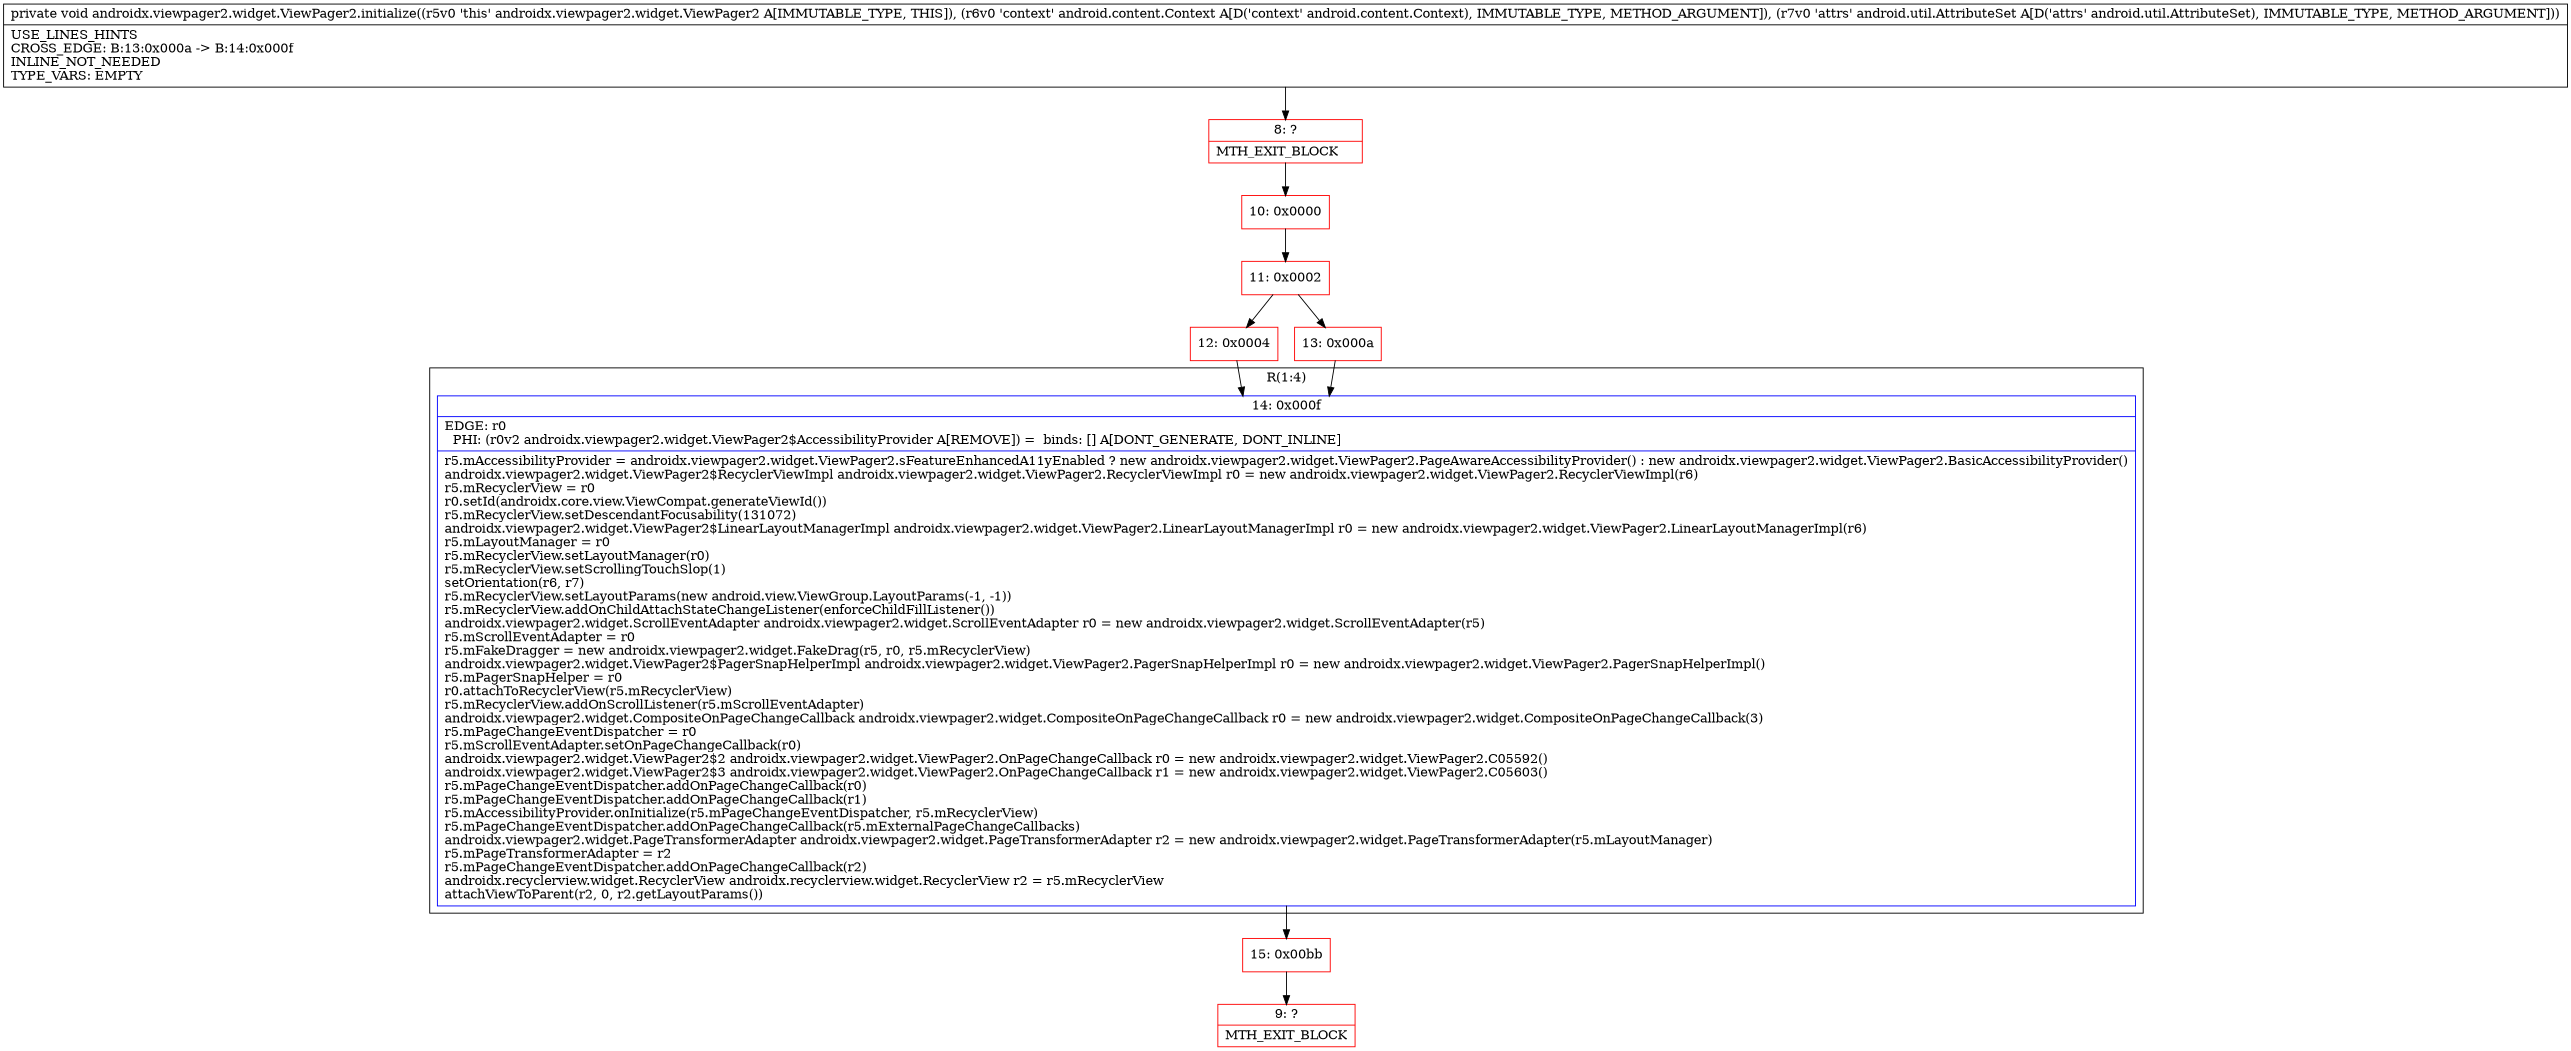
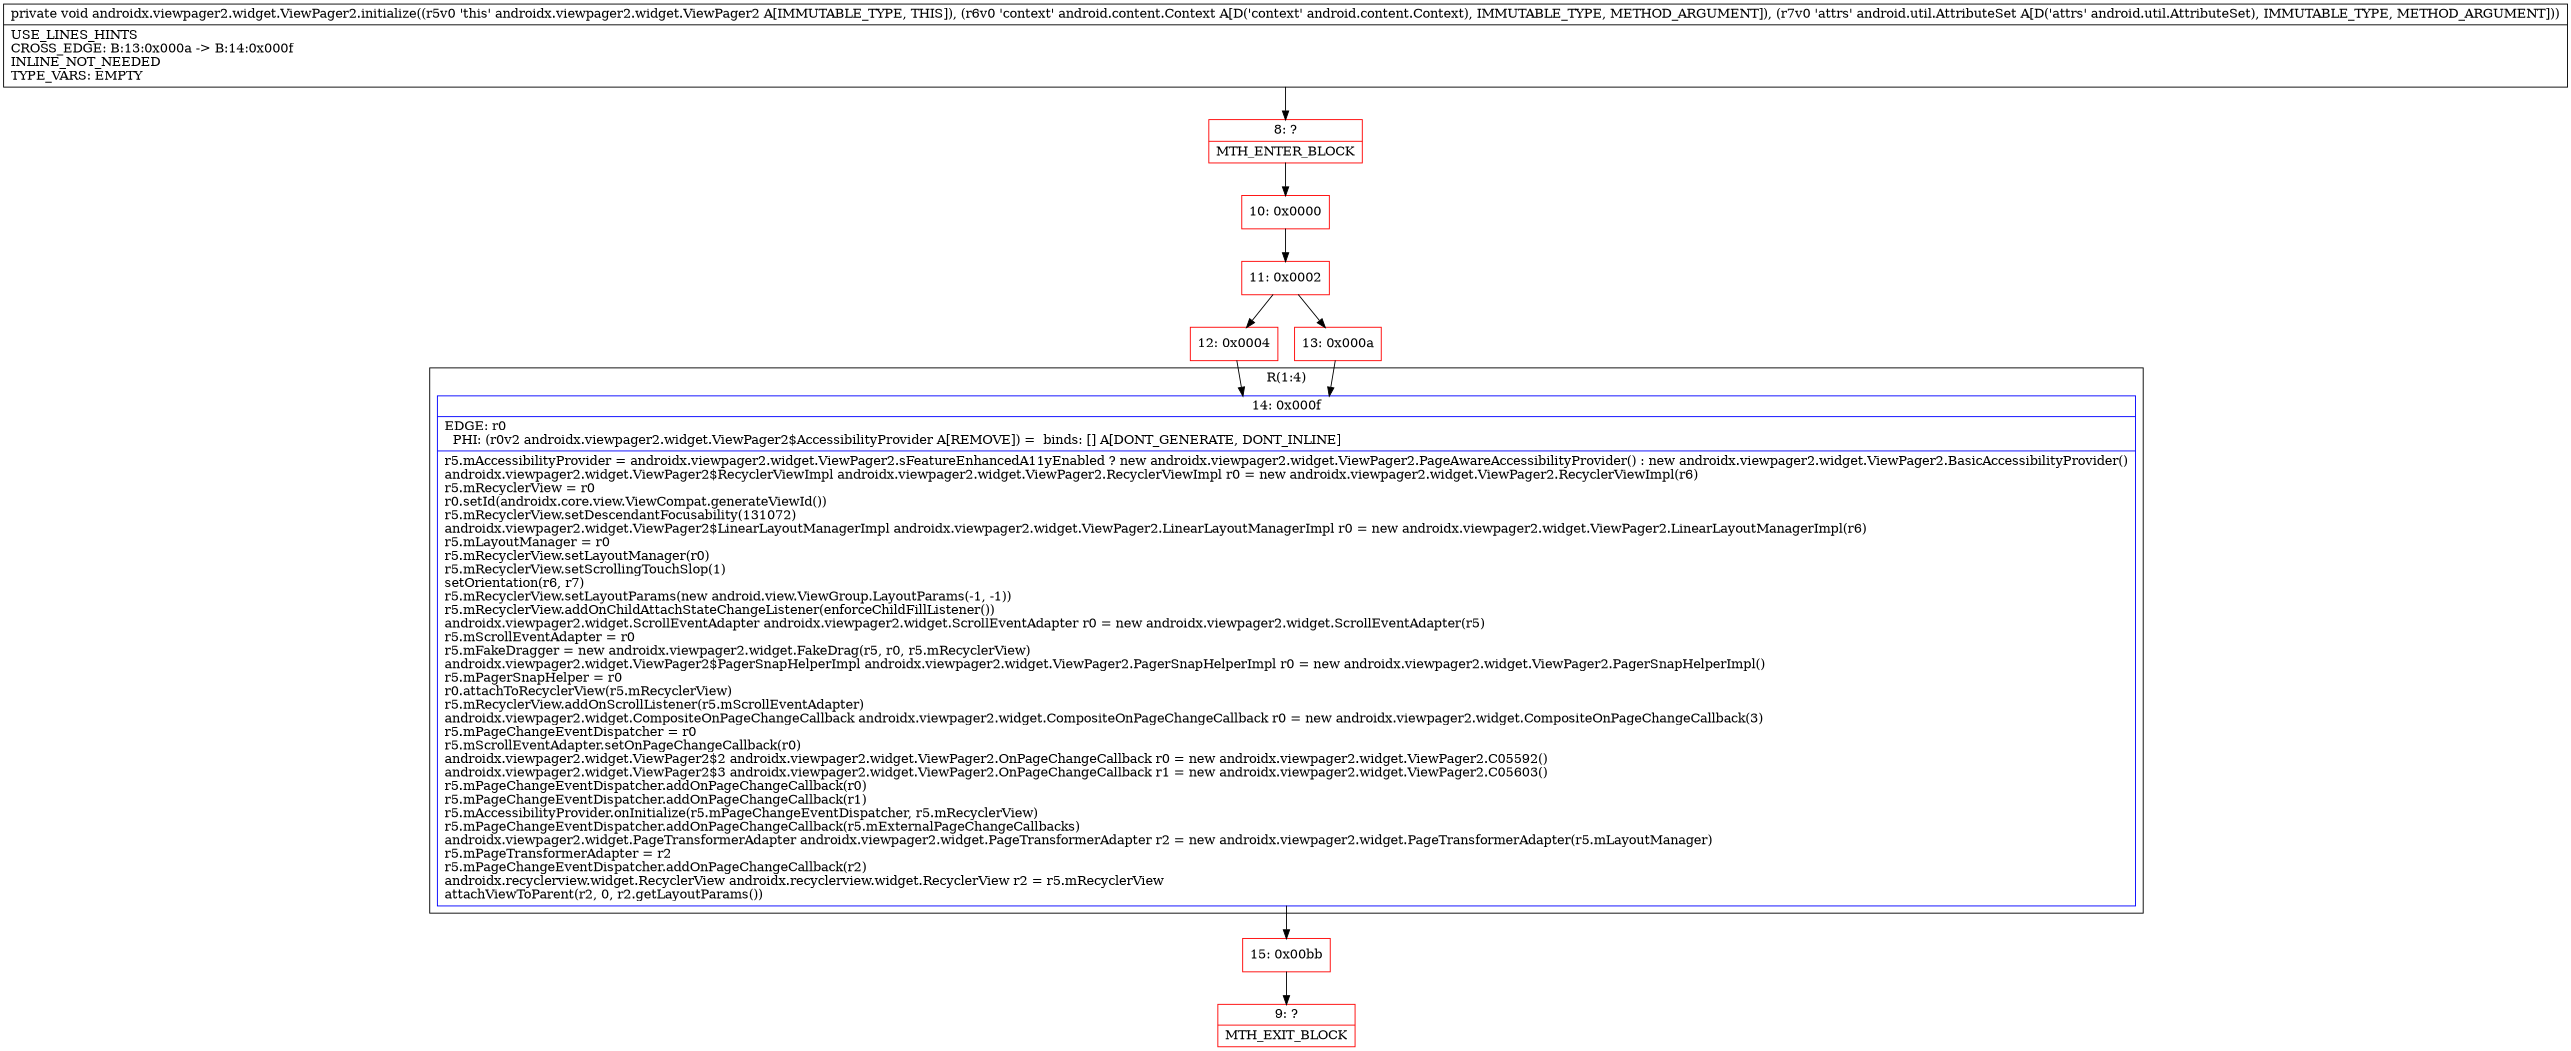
(1277, 152) -> (1286, 152)
